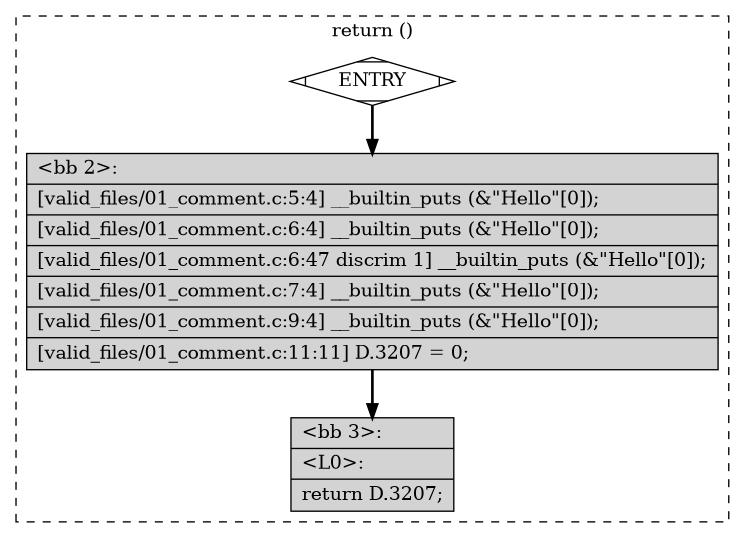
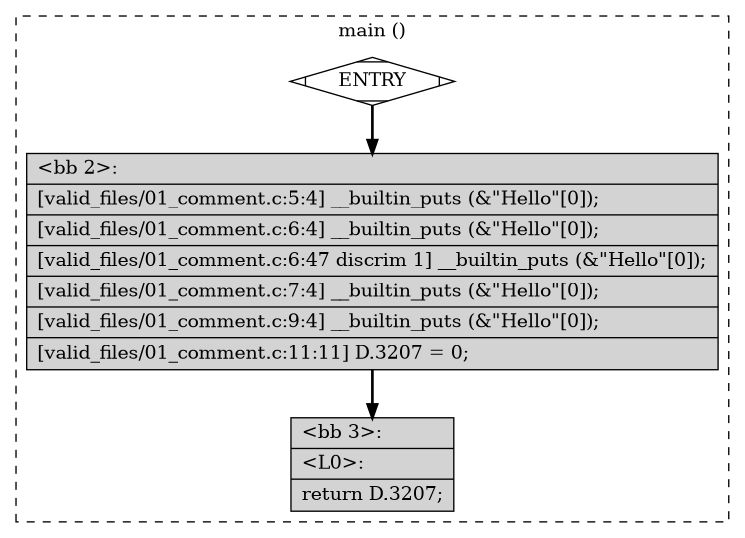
(372, 31) -> (372, 31)
